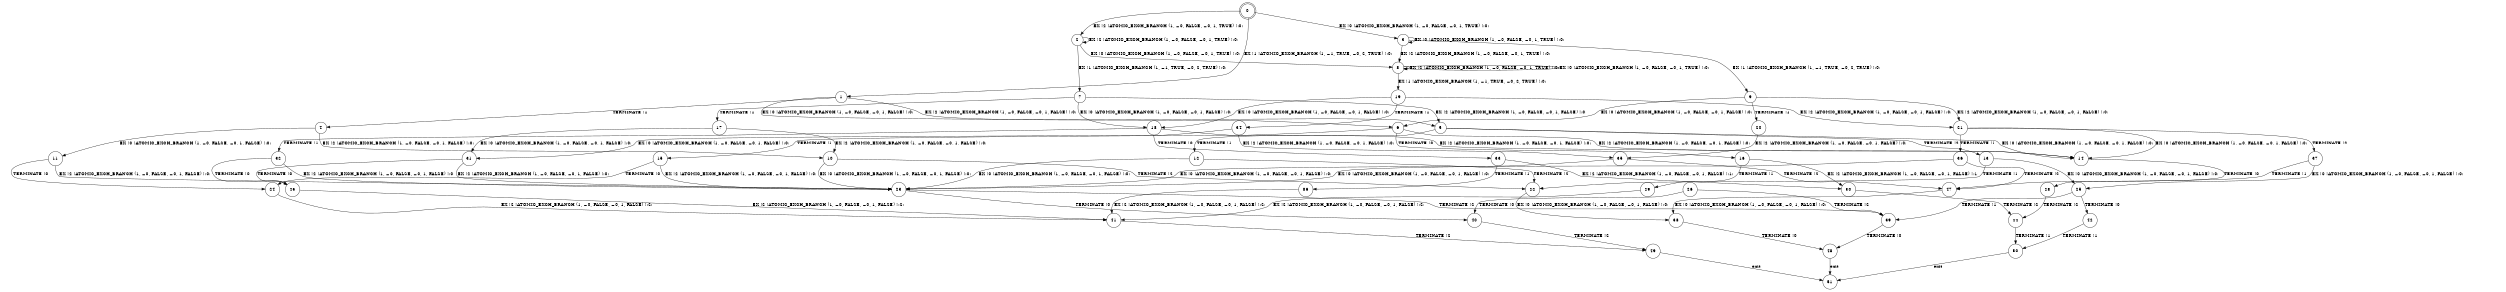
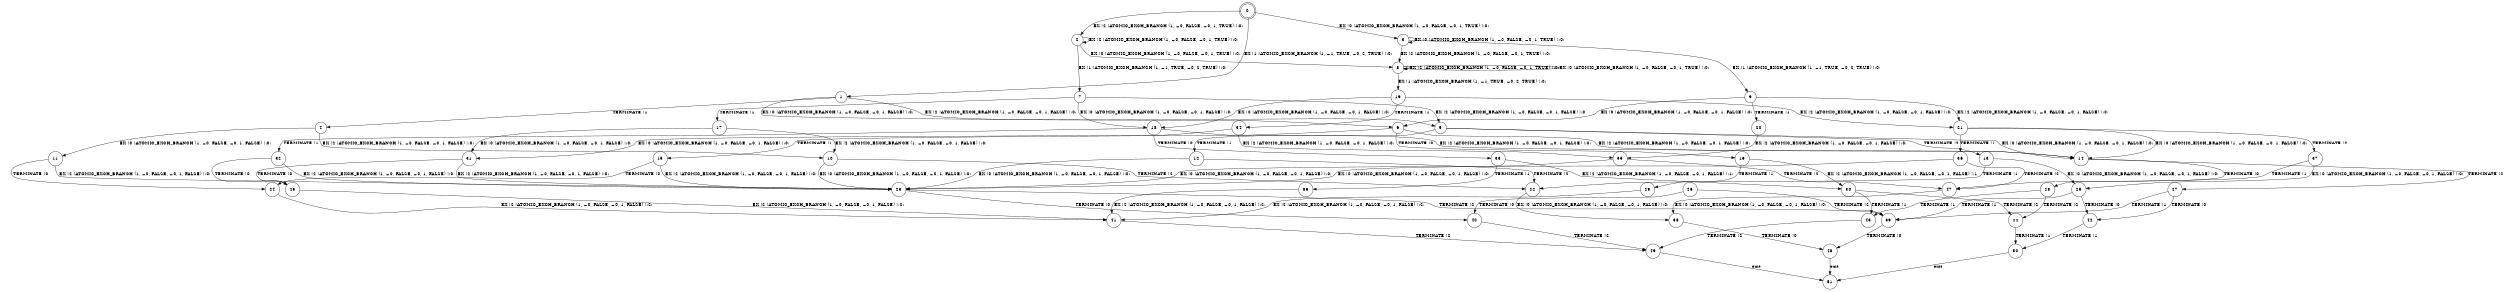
none -> (2175, 190)
none -> (1868, 220)
